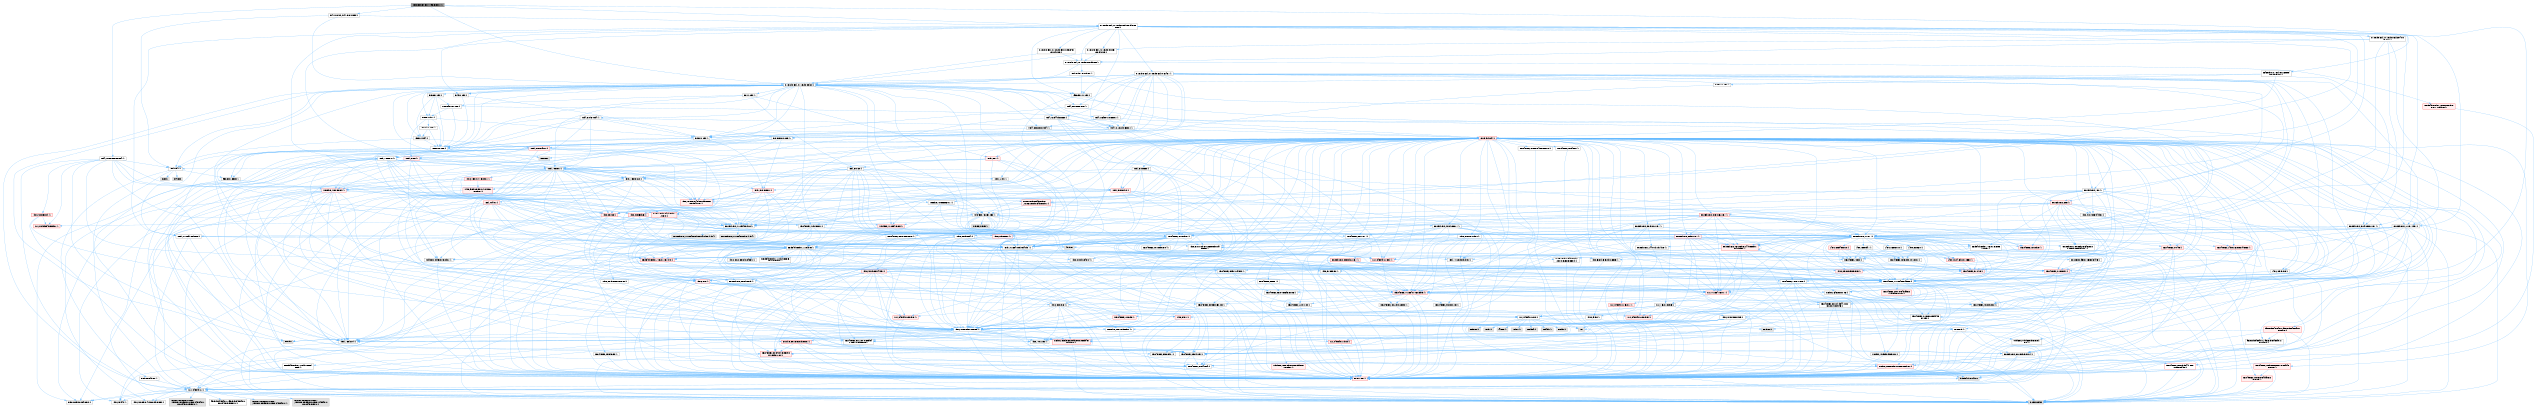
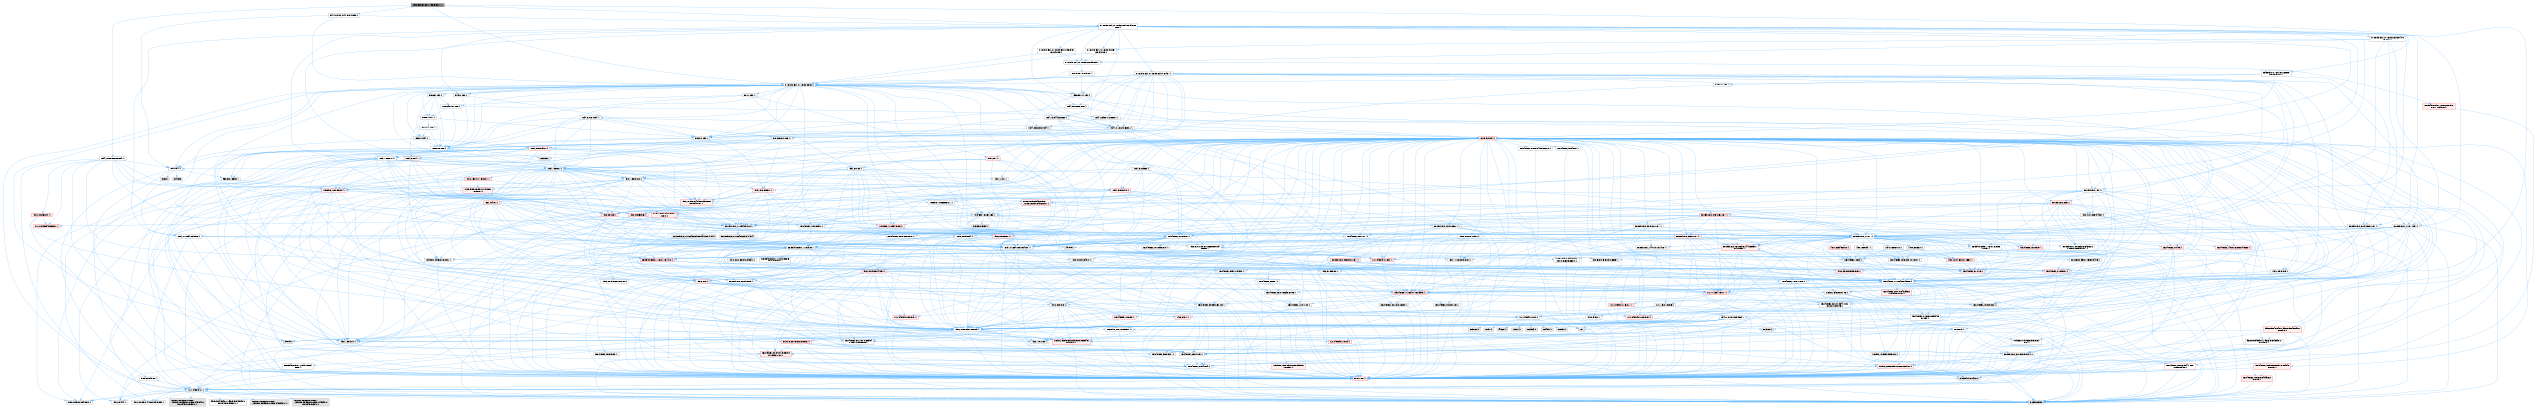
(1733, 317) -> (1733, 317)
